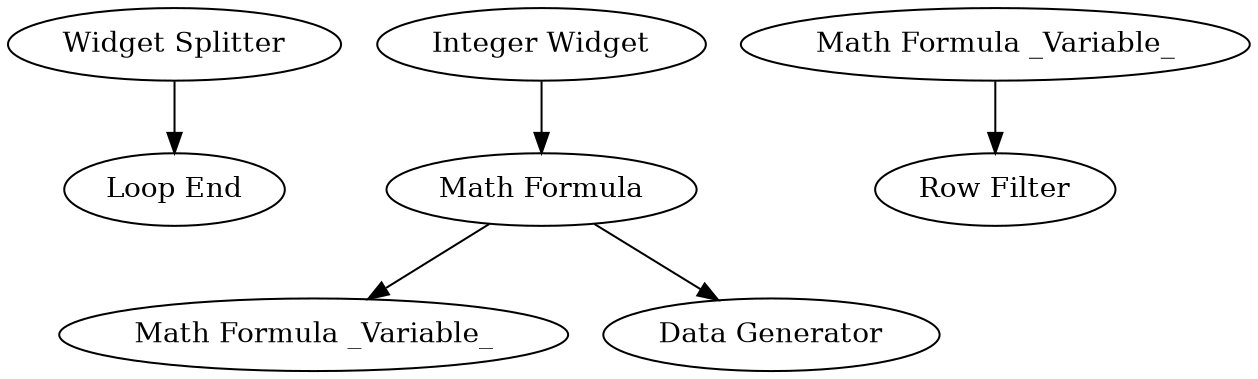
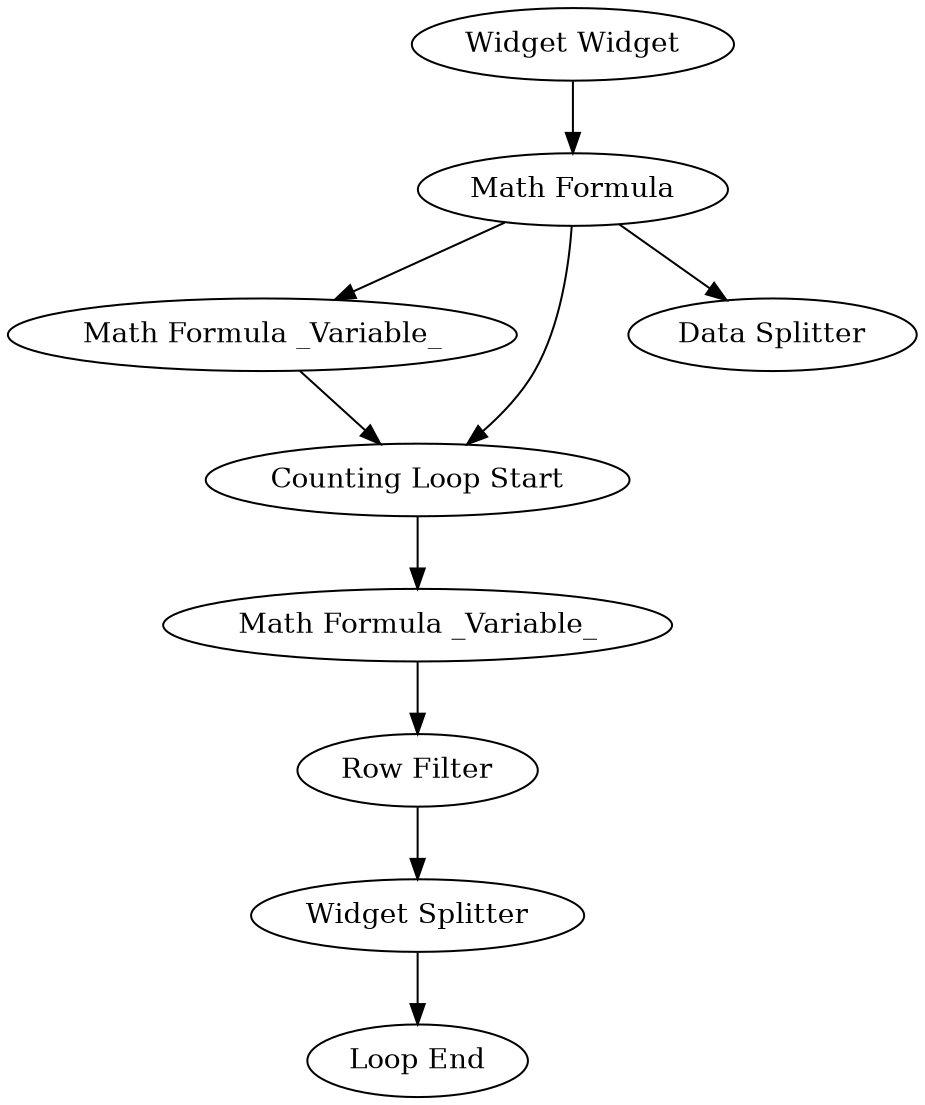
(542, 44) -> (573, 44)
(771, 335) -> (773, 335)
none -> (418, 480)
none -> (418, 833)
